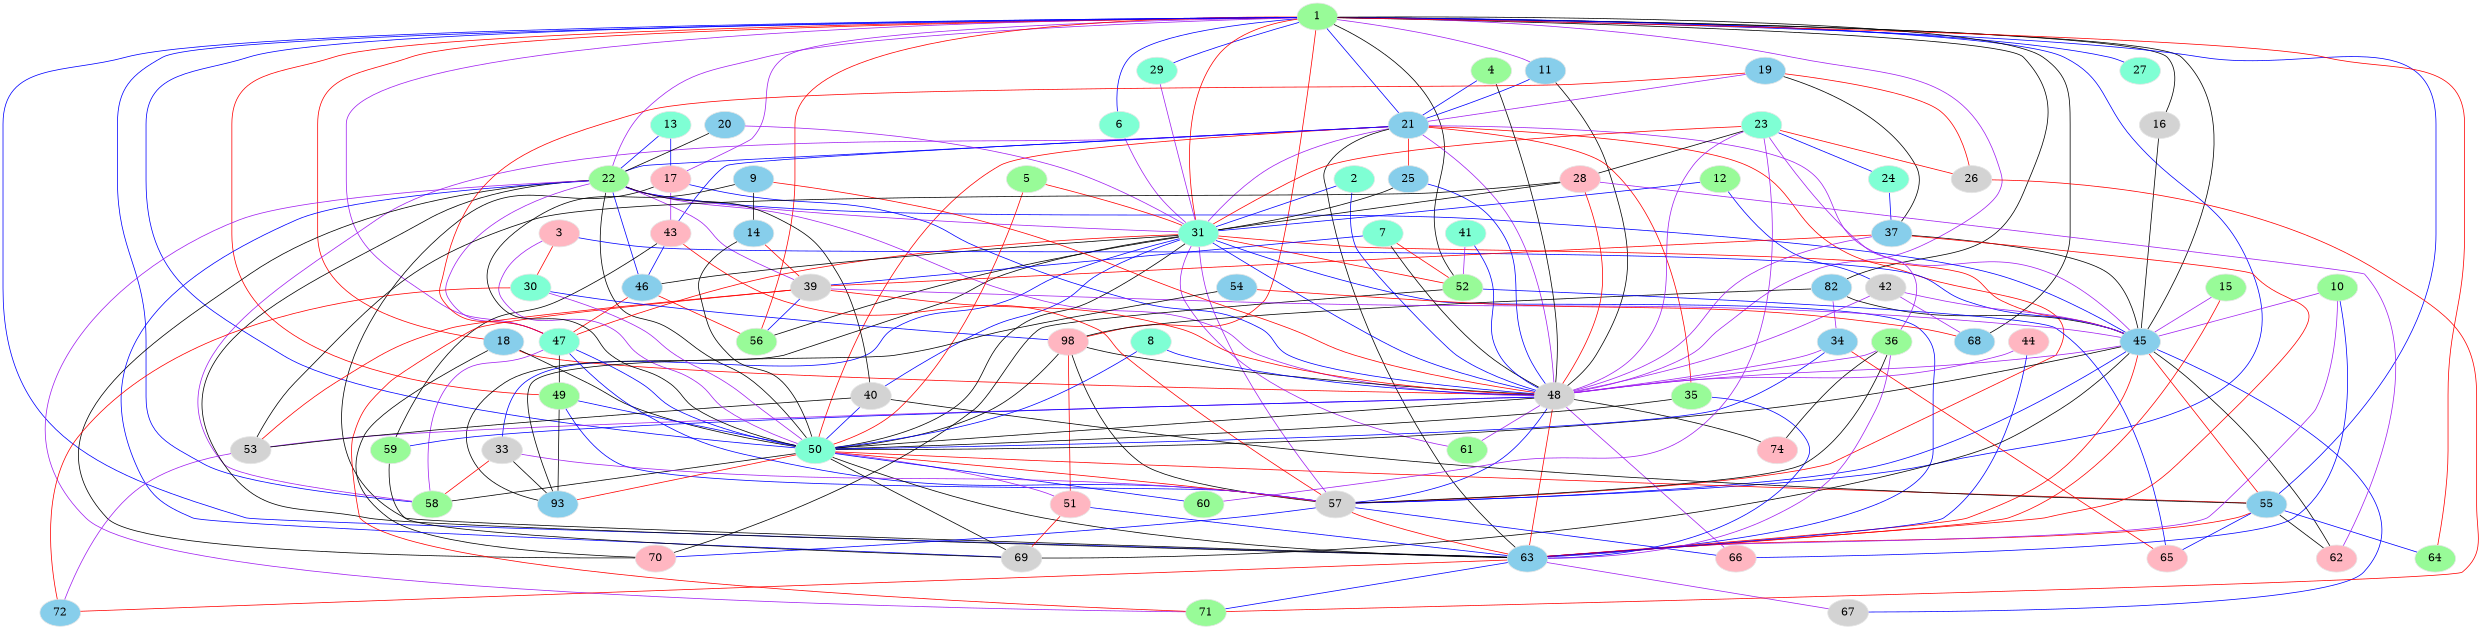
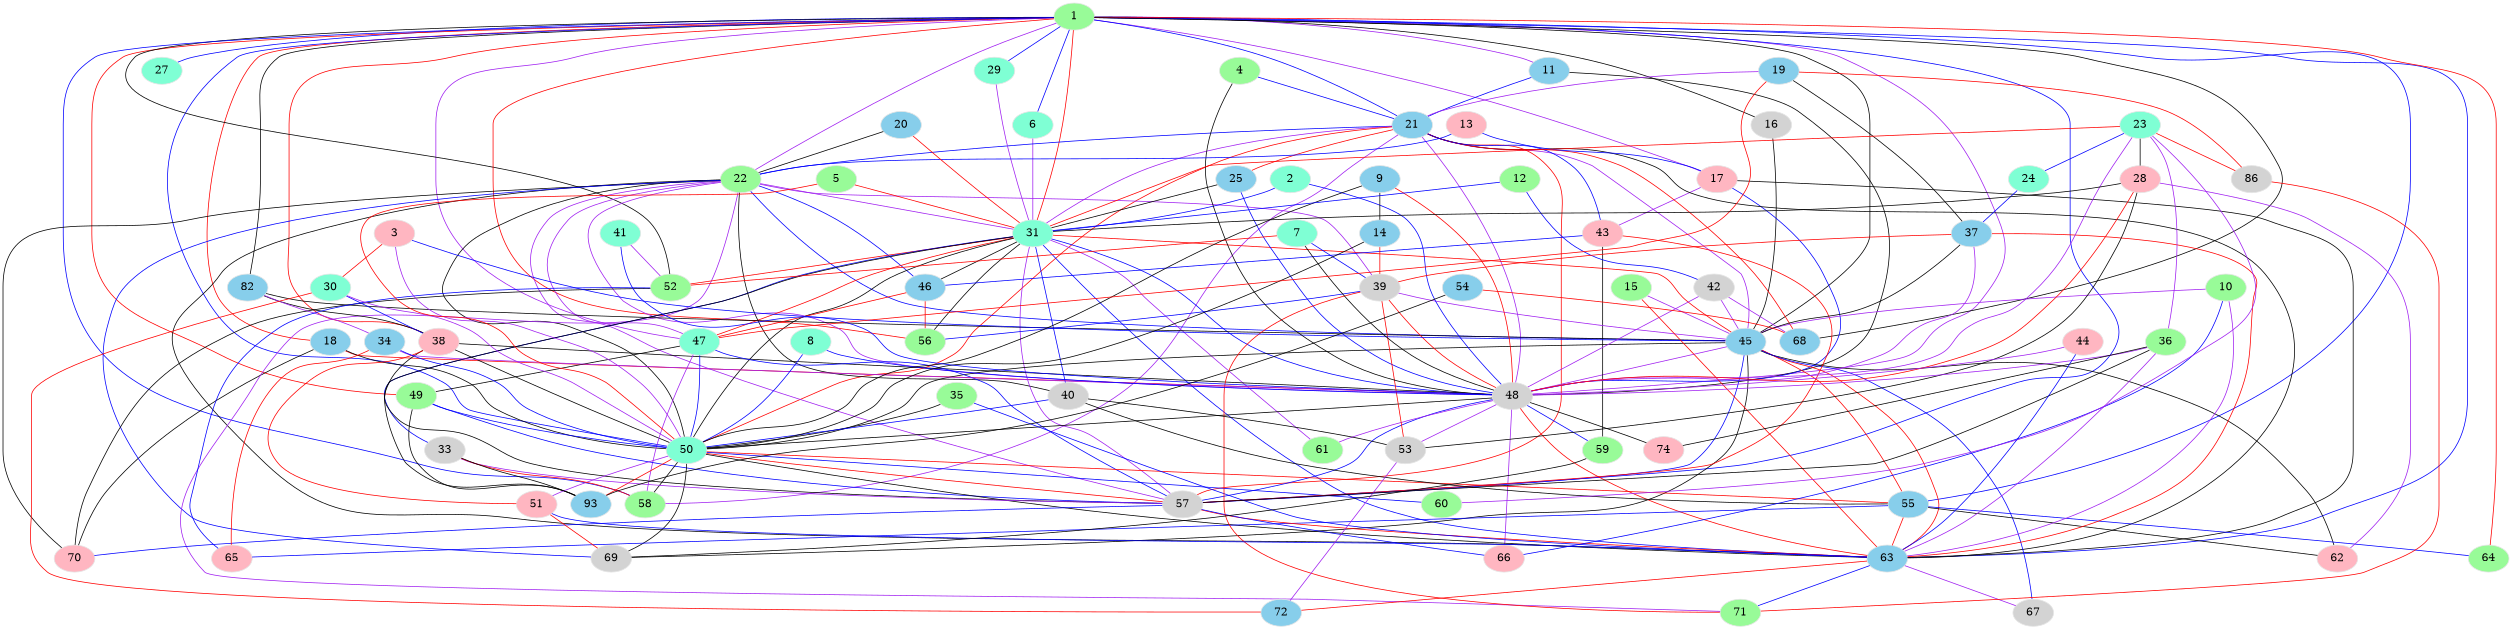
(671, 125) -> (1466, 125)
(994, 151) -> (966, 180)
(1618, 178) -> (1640, 176)
(1972, 179) -> (2252, 179)
(1068, 342) -> (439, 342)
none -> (743, 381)
